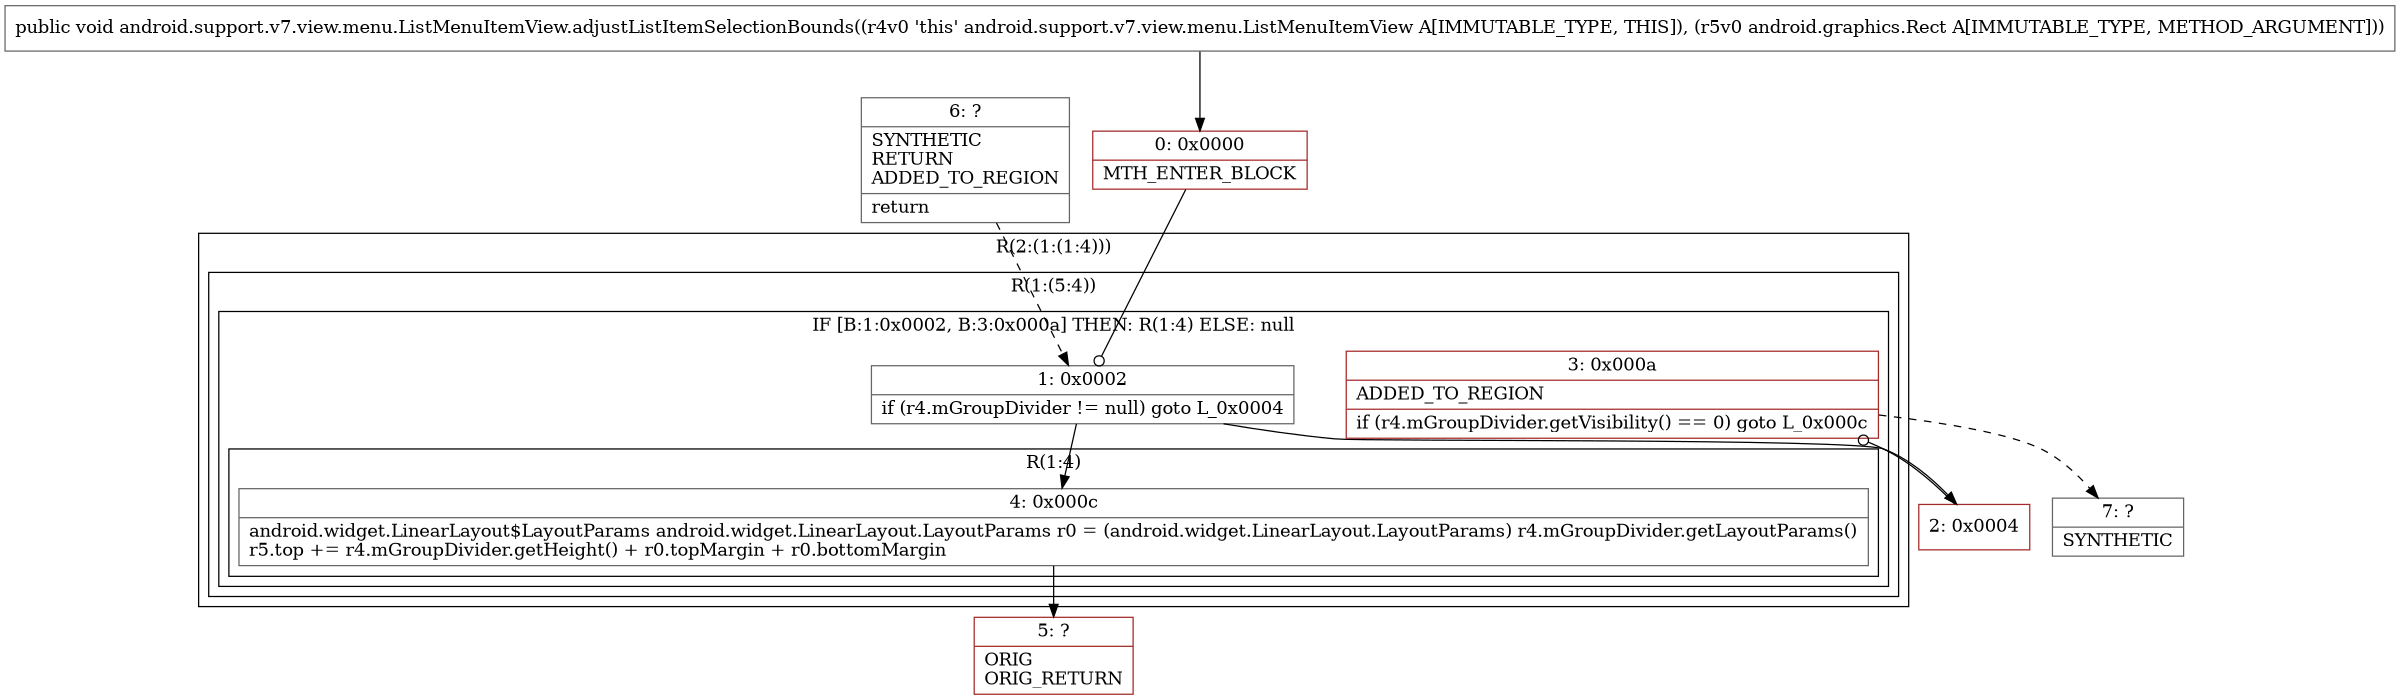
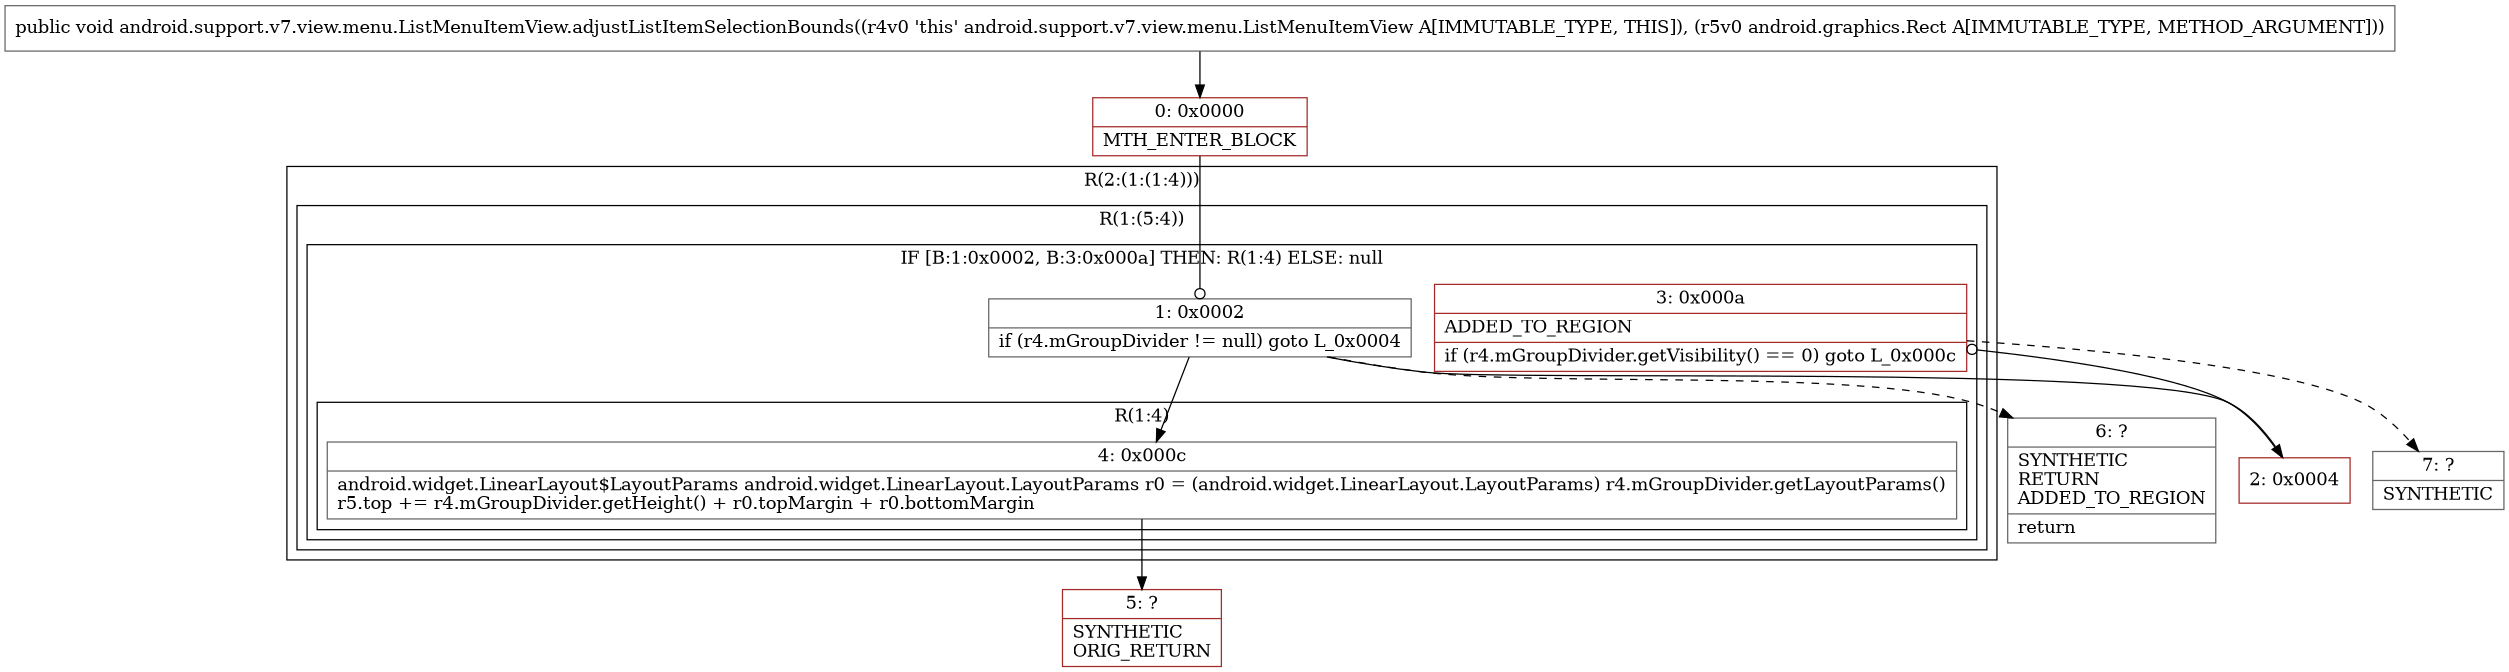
(1030, 288) -> (1835, 385)
(1009, 660) -> (1128, 632)
